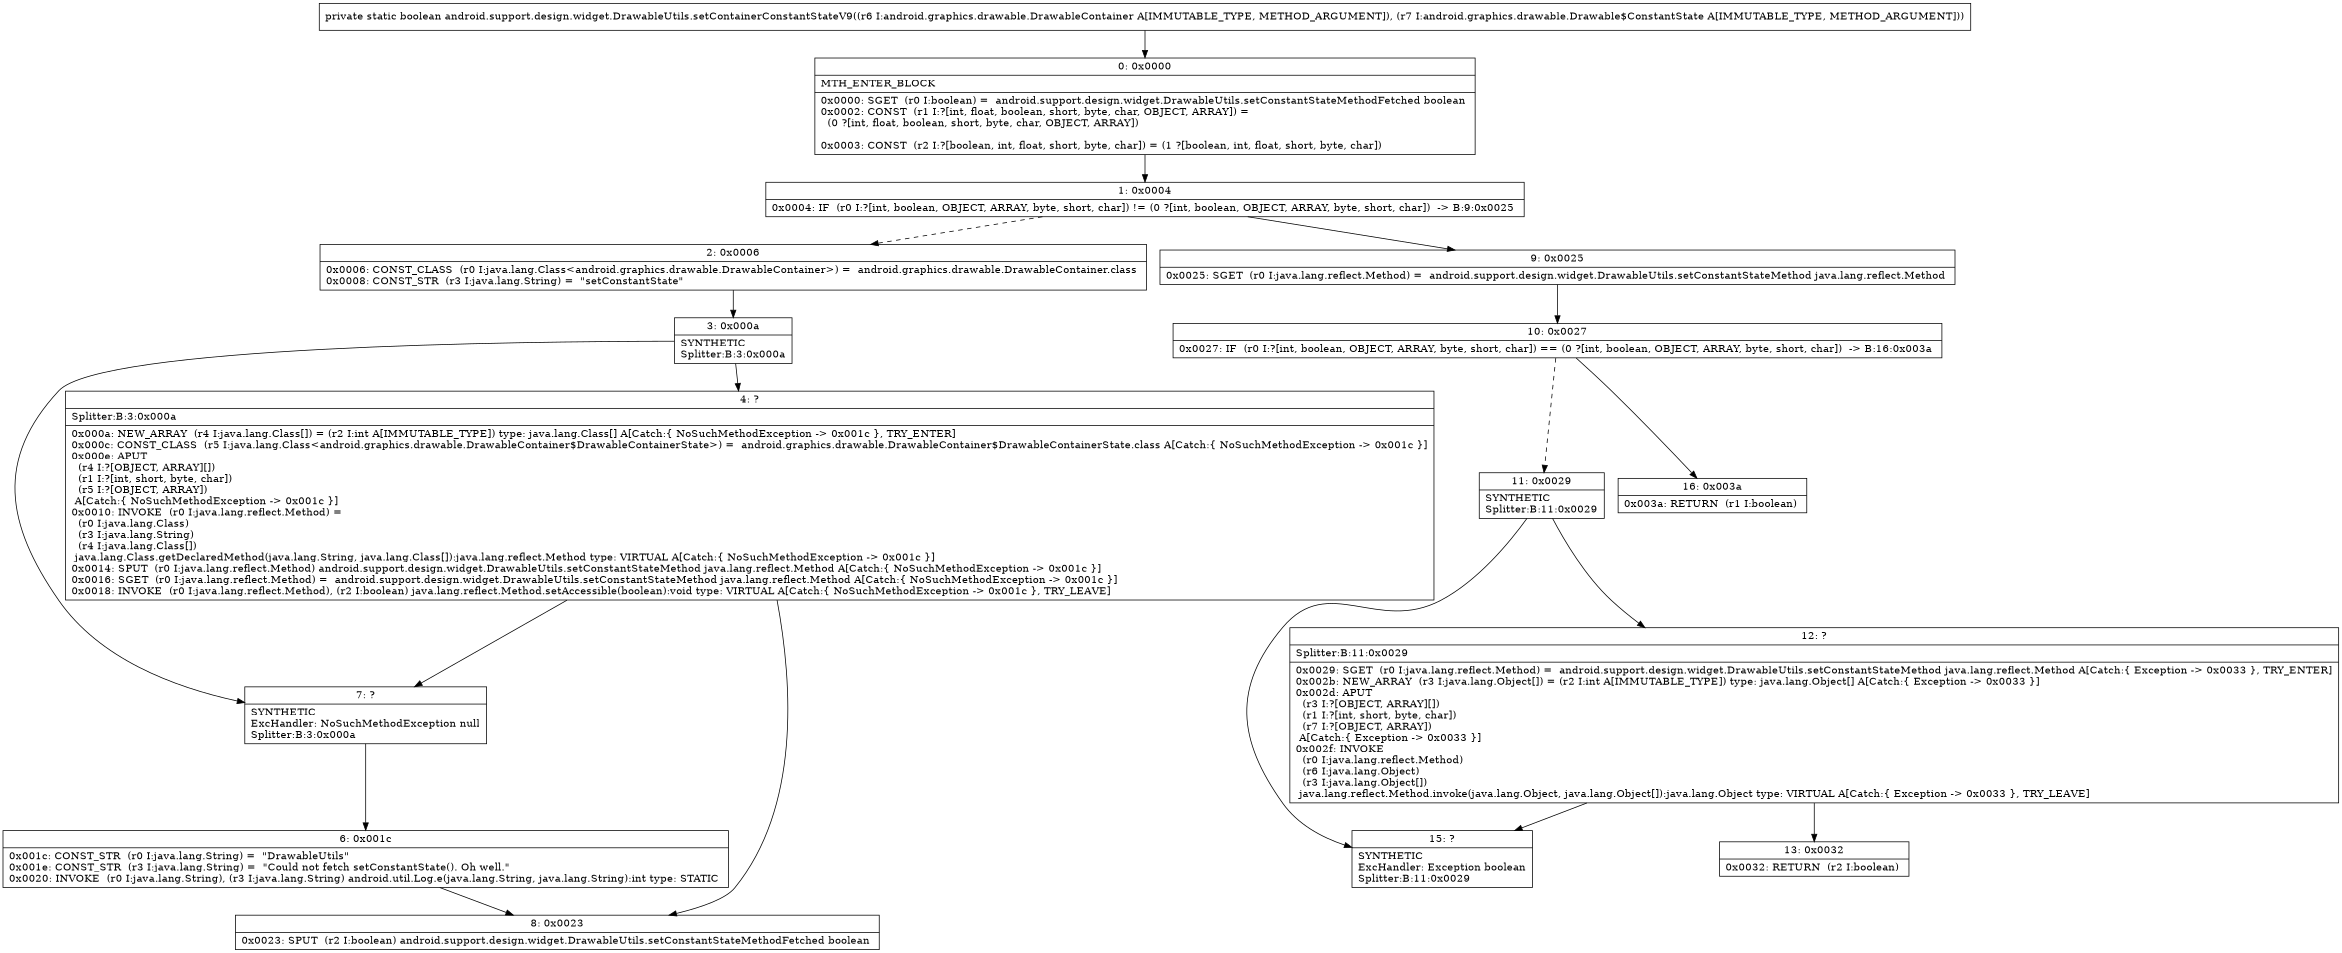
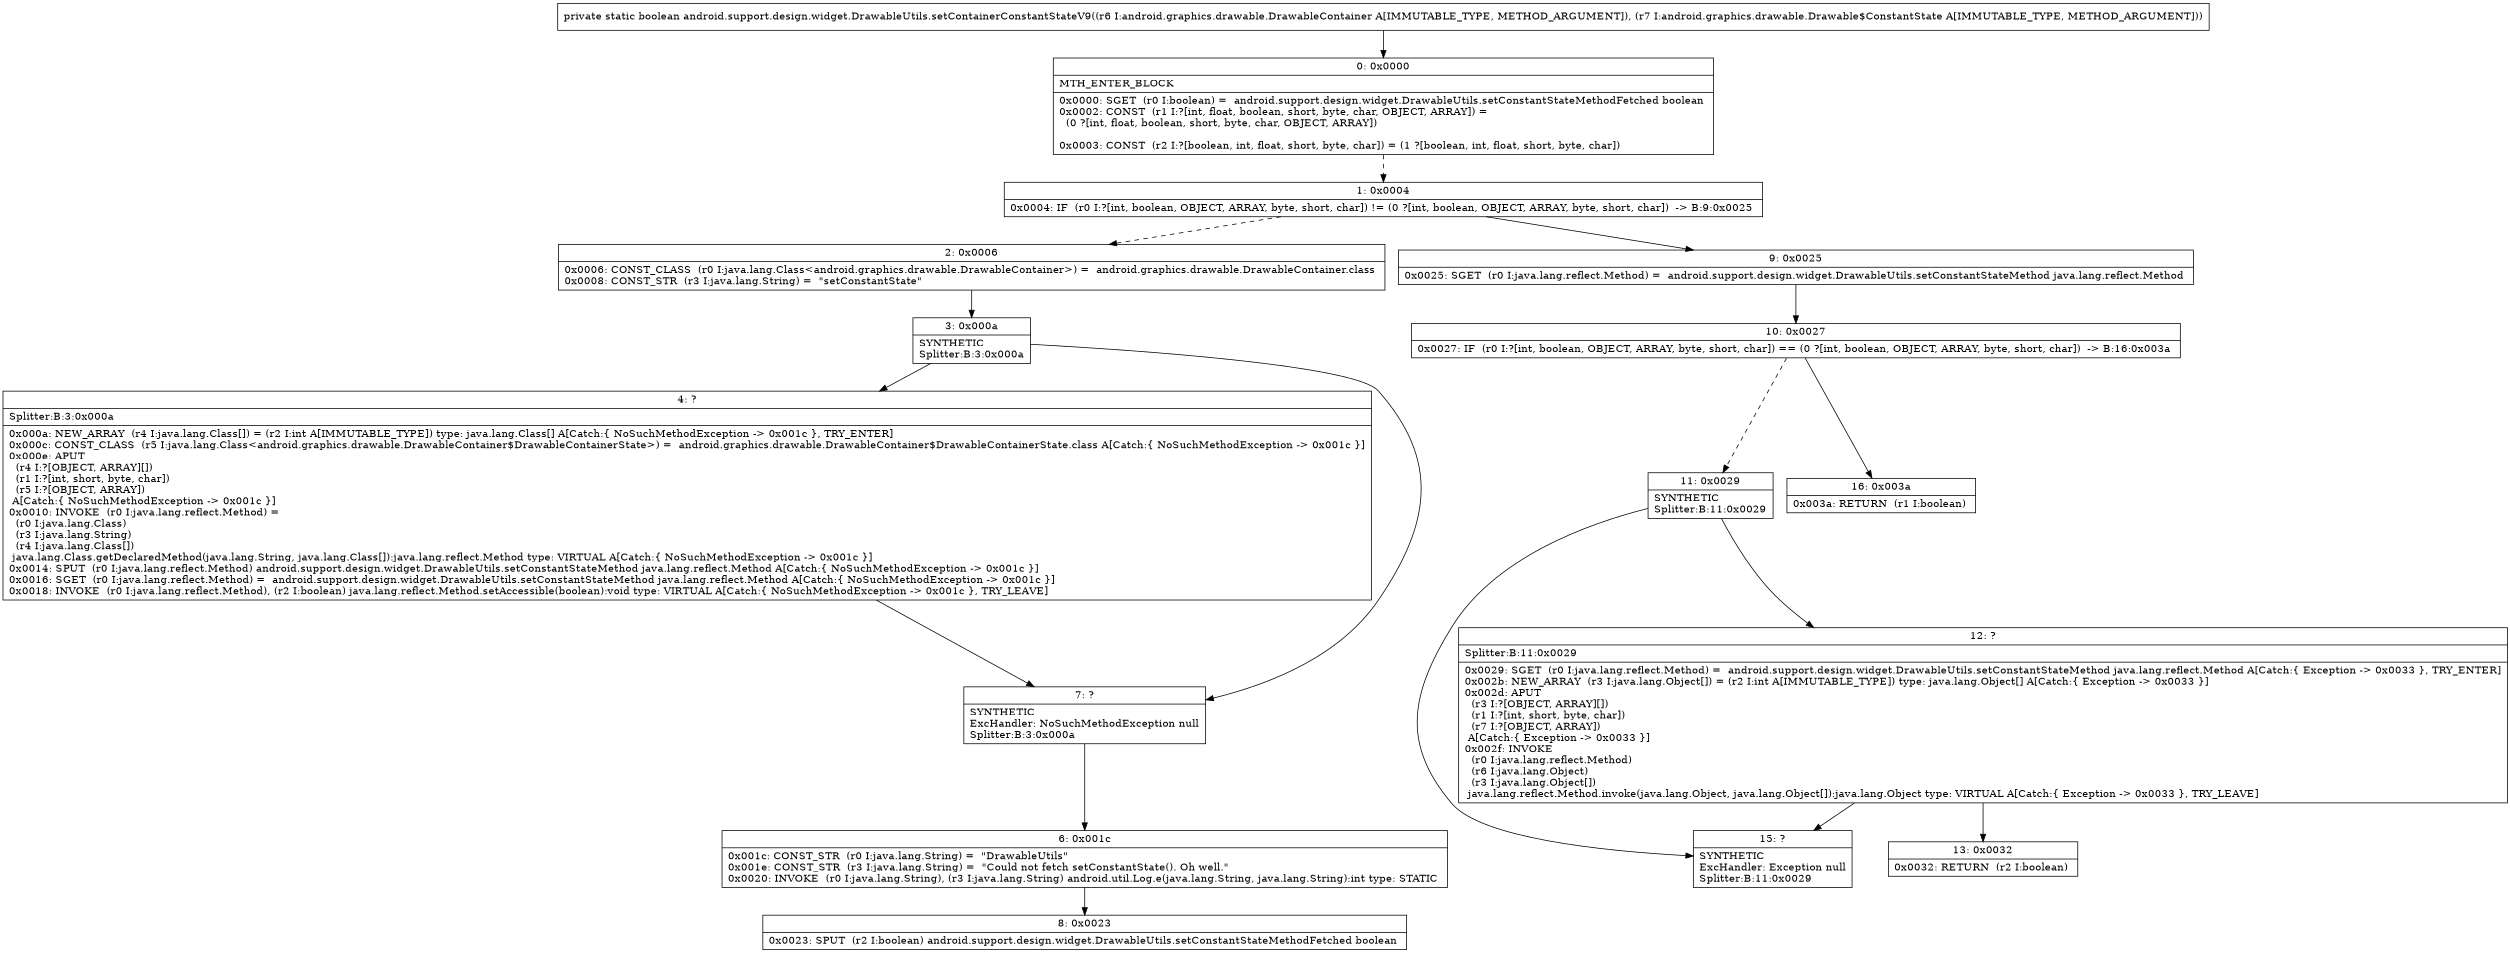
(1145, 165) -> (1383, 165)
(781, 781) -> none
(1442, 867) -> (1773, 867)
